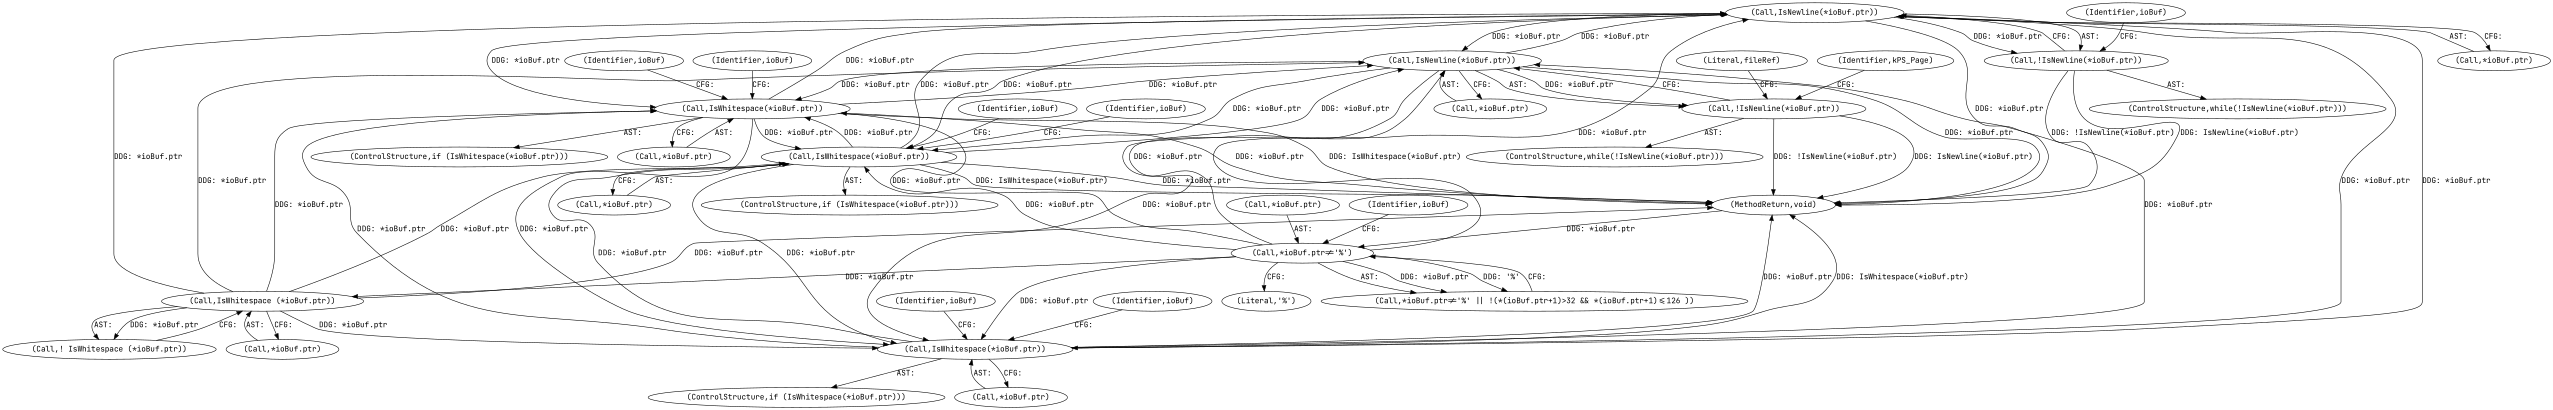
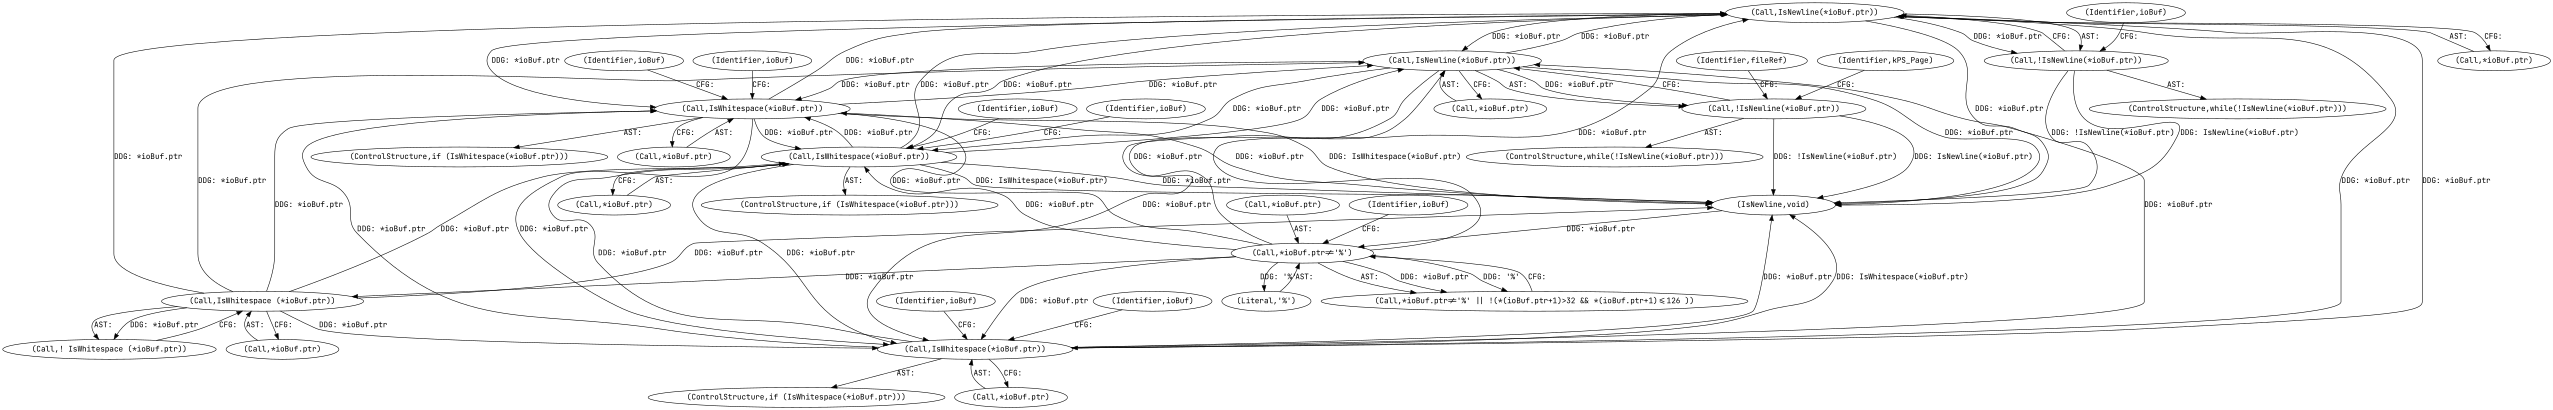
(1742, 61) -> (1742, 61)
(1773, 205) -> (1773, 205)
(1279, 277) -> (1279, 277)
none -> (1290, 281)
